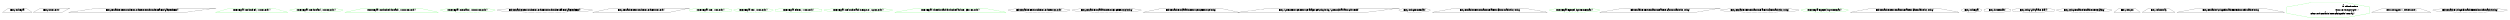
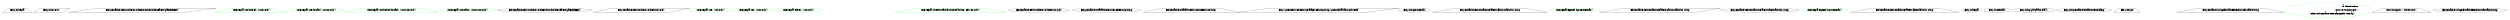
(858, 10) -> none
(2159, 10) -> none
